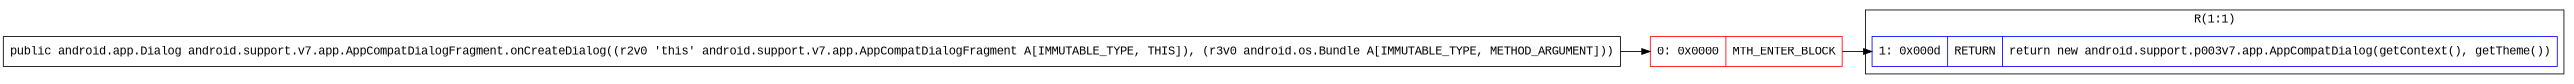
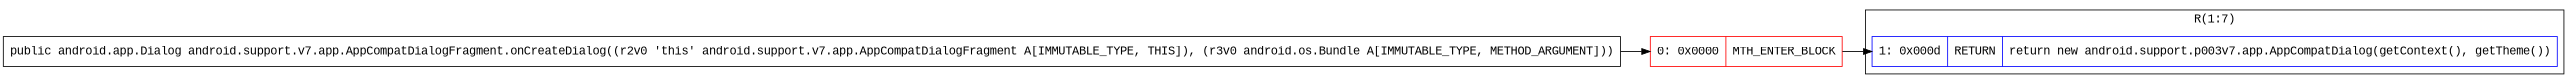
(2215, 20) -> (2215, 20)
